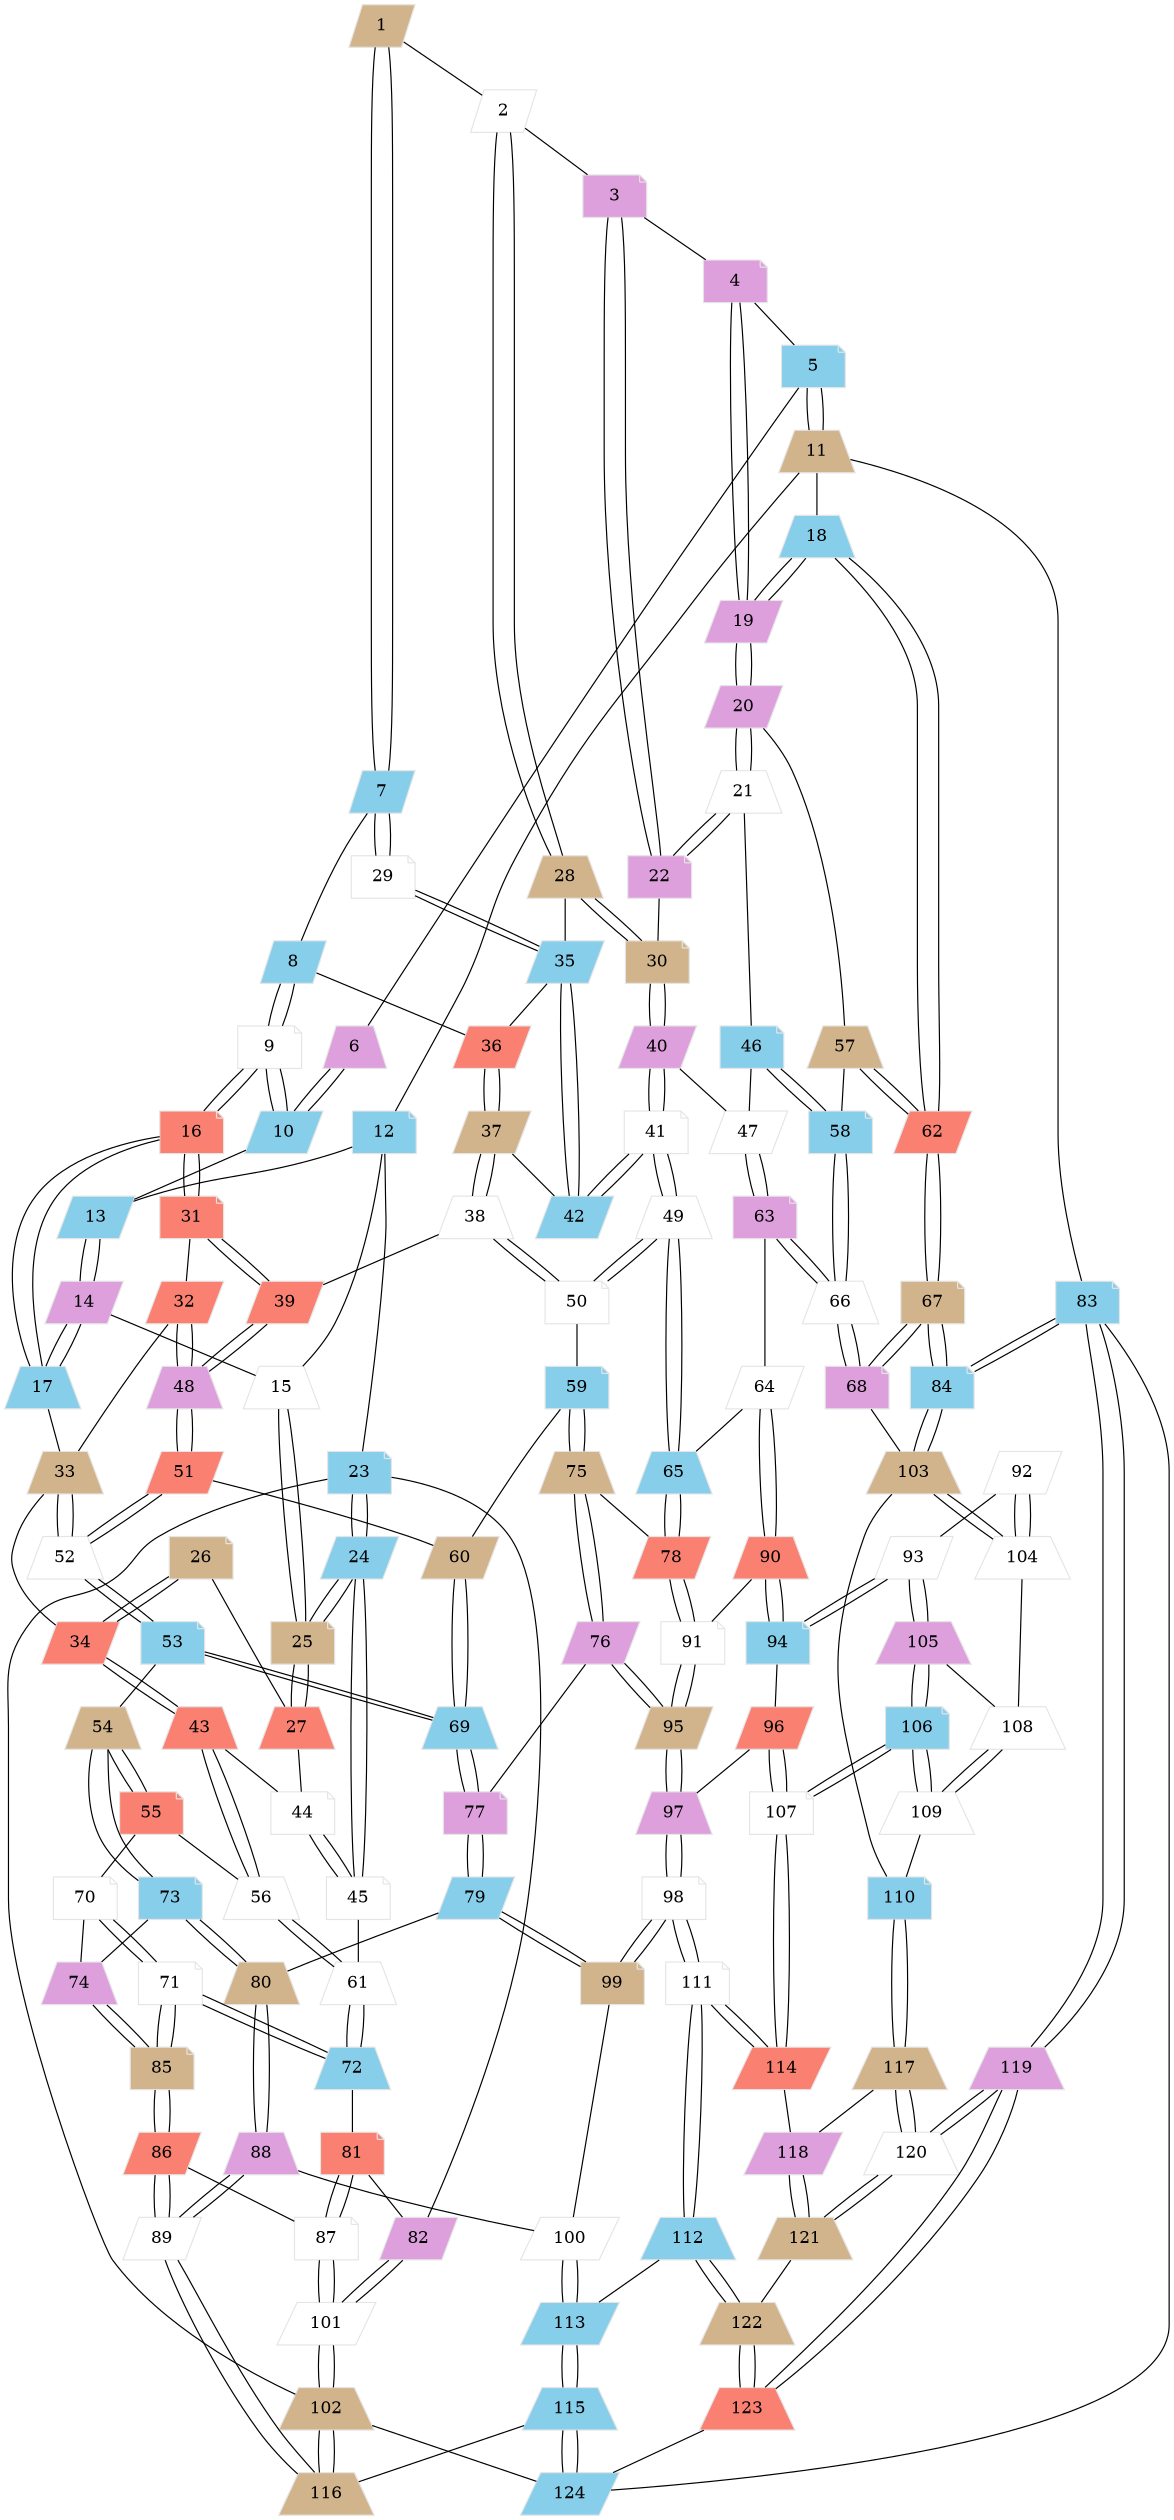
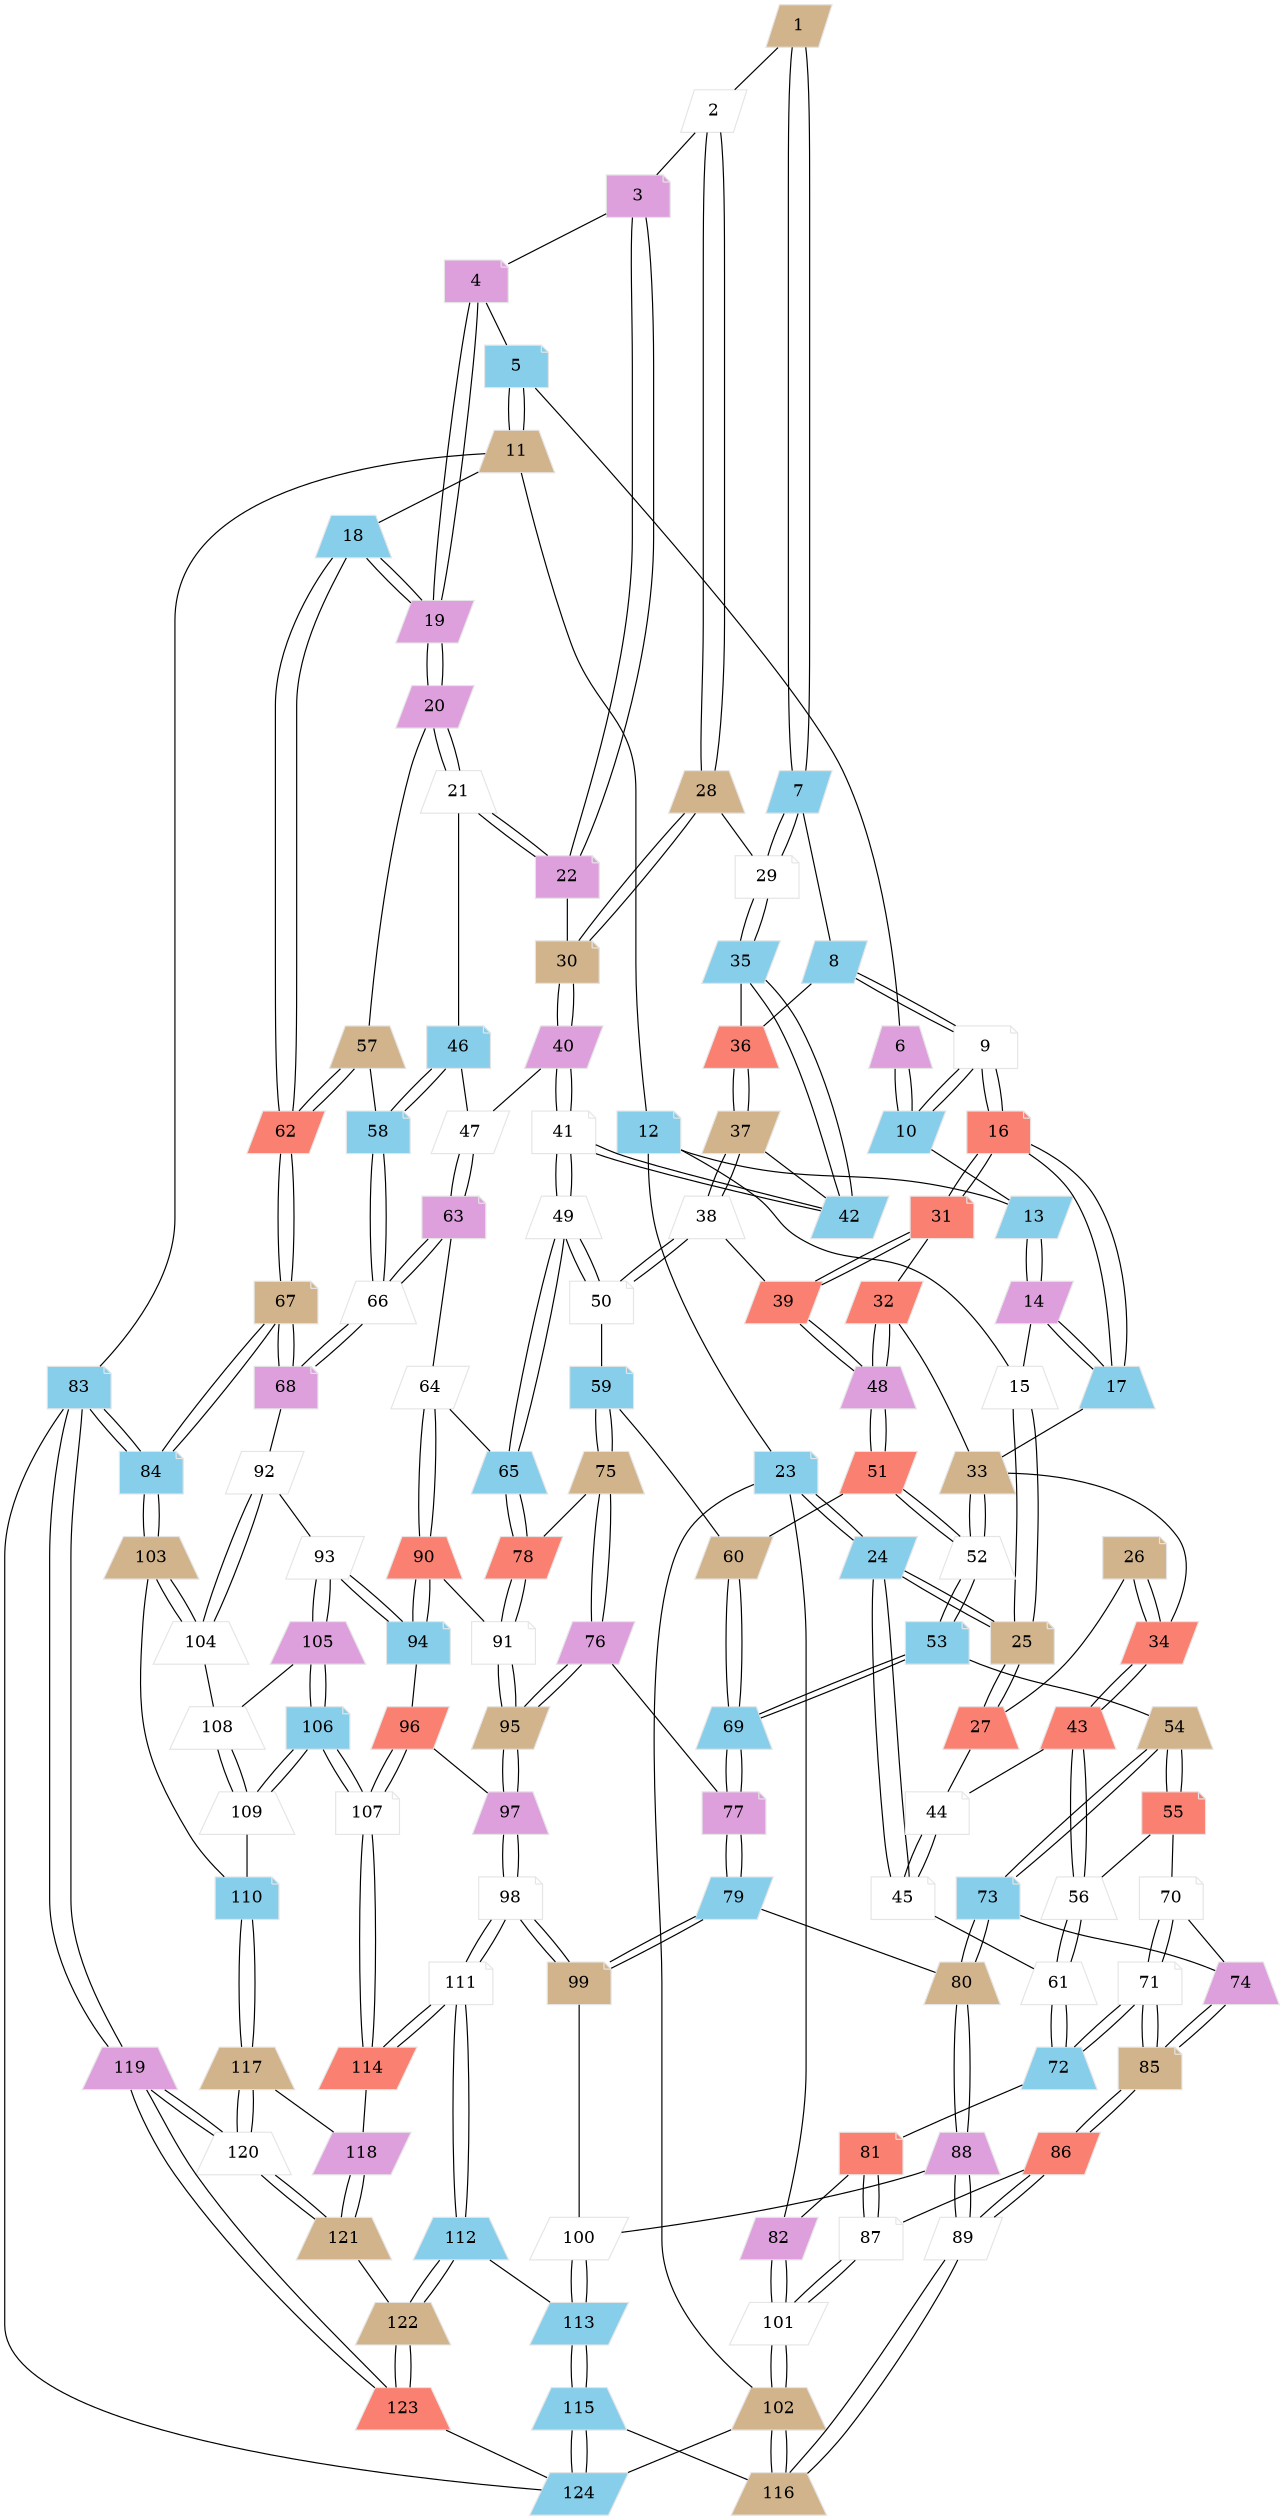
(565, 920) -> (737, 835)
(492, 1047) -> (741, 1047)
(886, 1430) -> (275, 1430)
